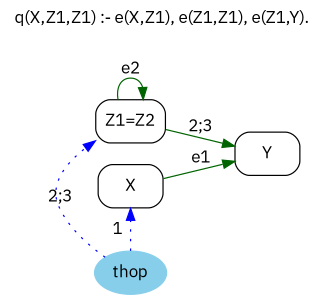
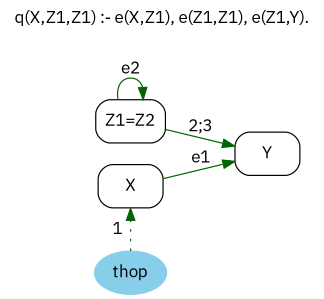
(59, 206) -> none
(131, 236) -> (131, 236)
